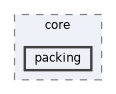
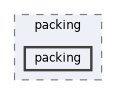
(58, 26) -> (58, 26)
